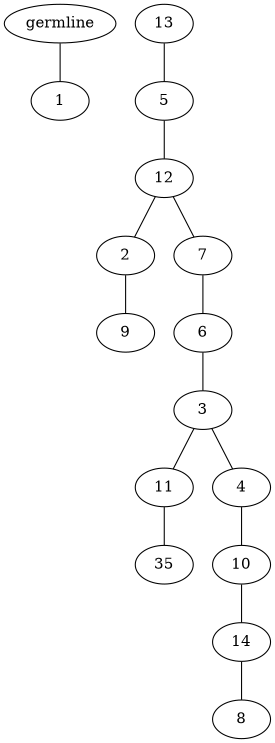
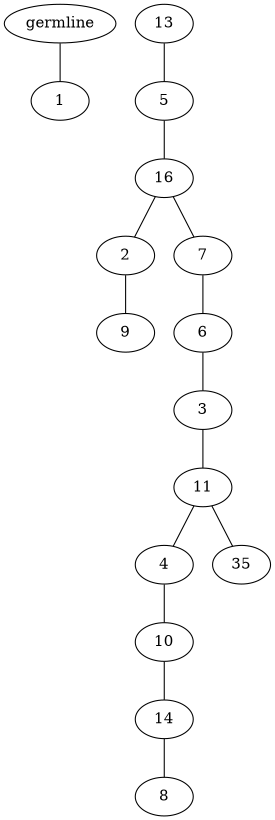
(164, 178) -> (164, 178)
(222, 449) -> (184, 526)
